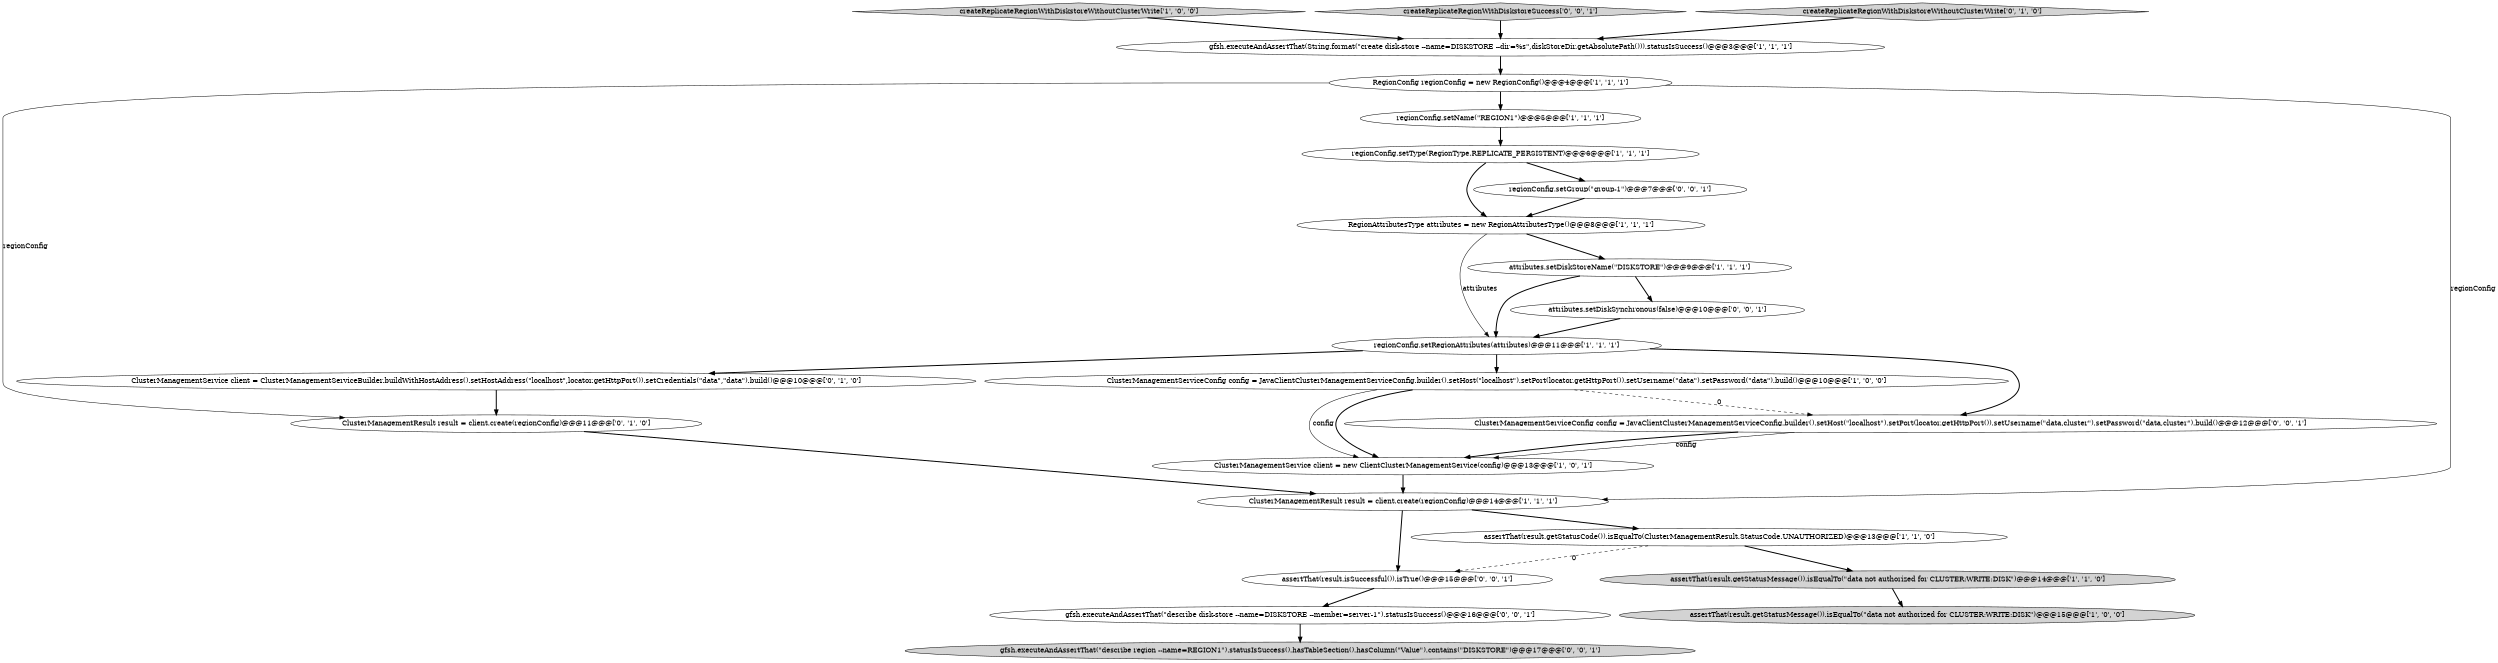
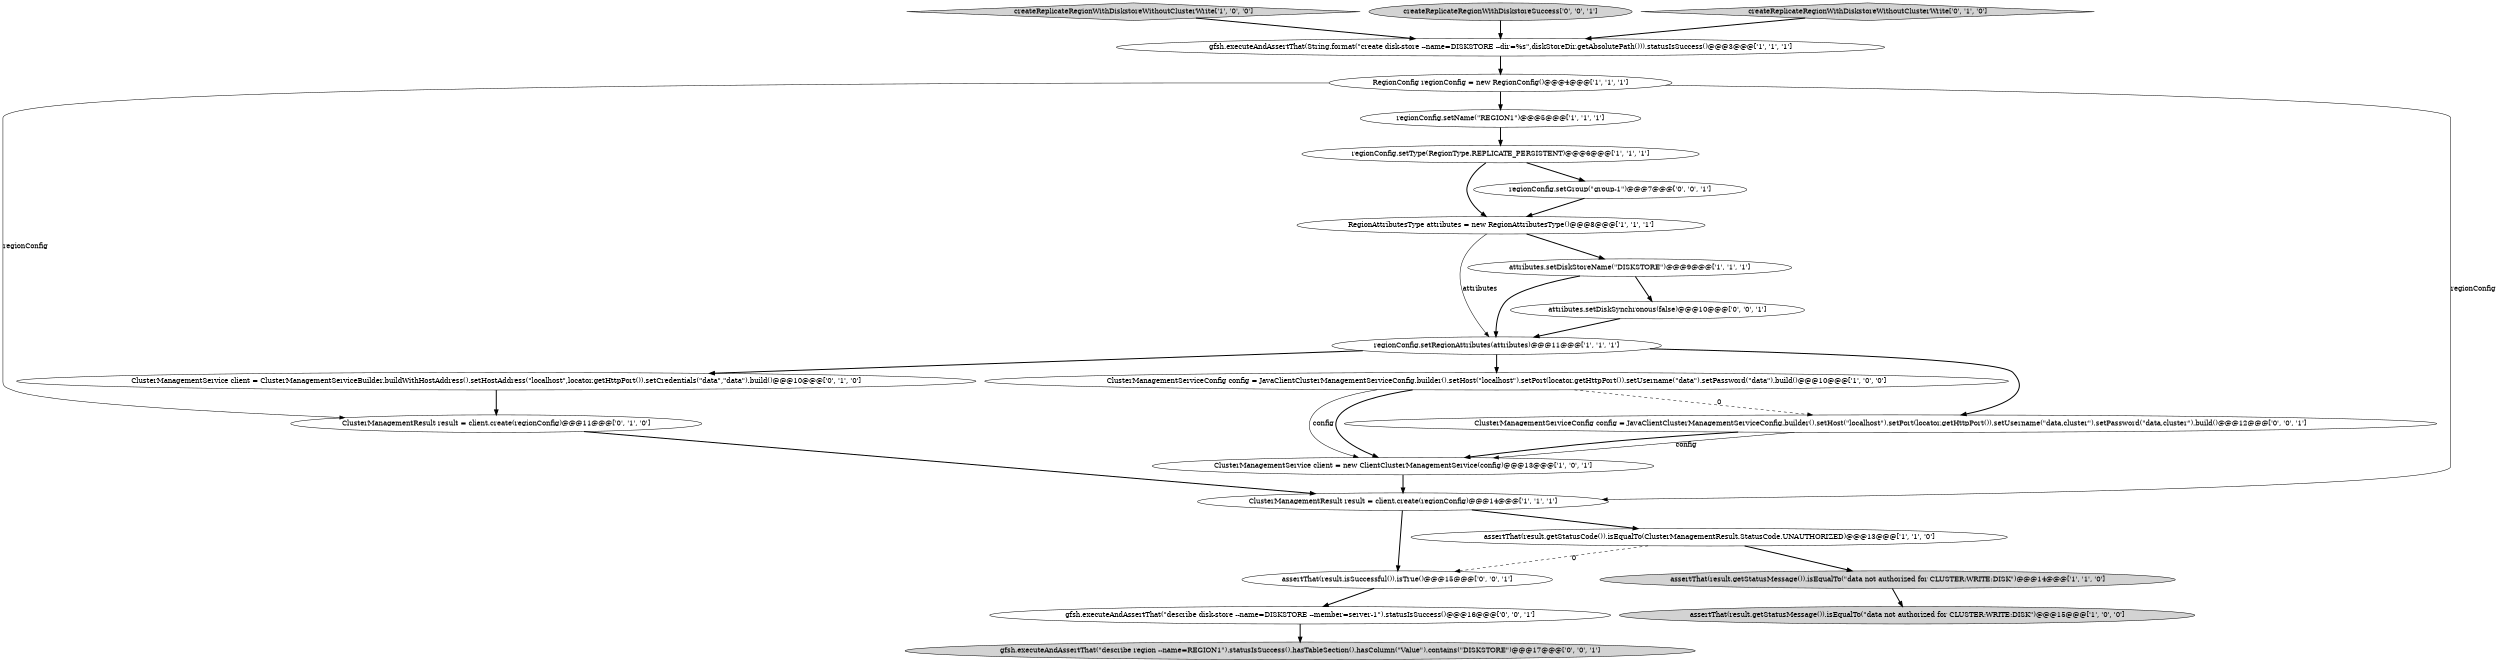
(1501, 12) -> (1501, 12)
